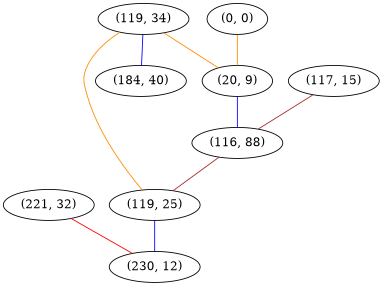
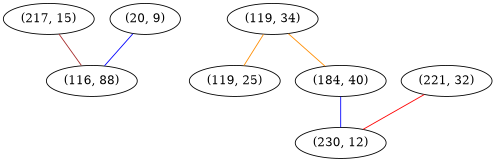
(237, 19) -> none
(142, 50) -> (307, 50)
(191, 50) -> none
(334, 81) -> (49, 19)
(196, 174) -> none
(155, 236) -> (341, 112)
